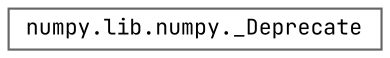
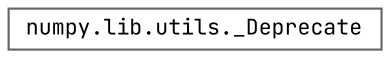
(195, 29) -> (195, 29)
